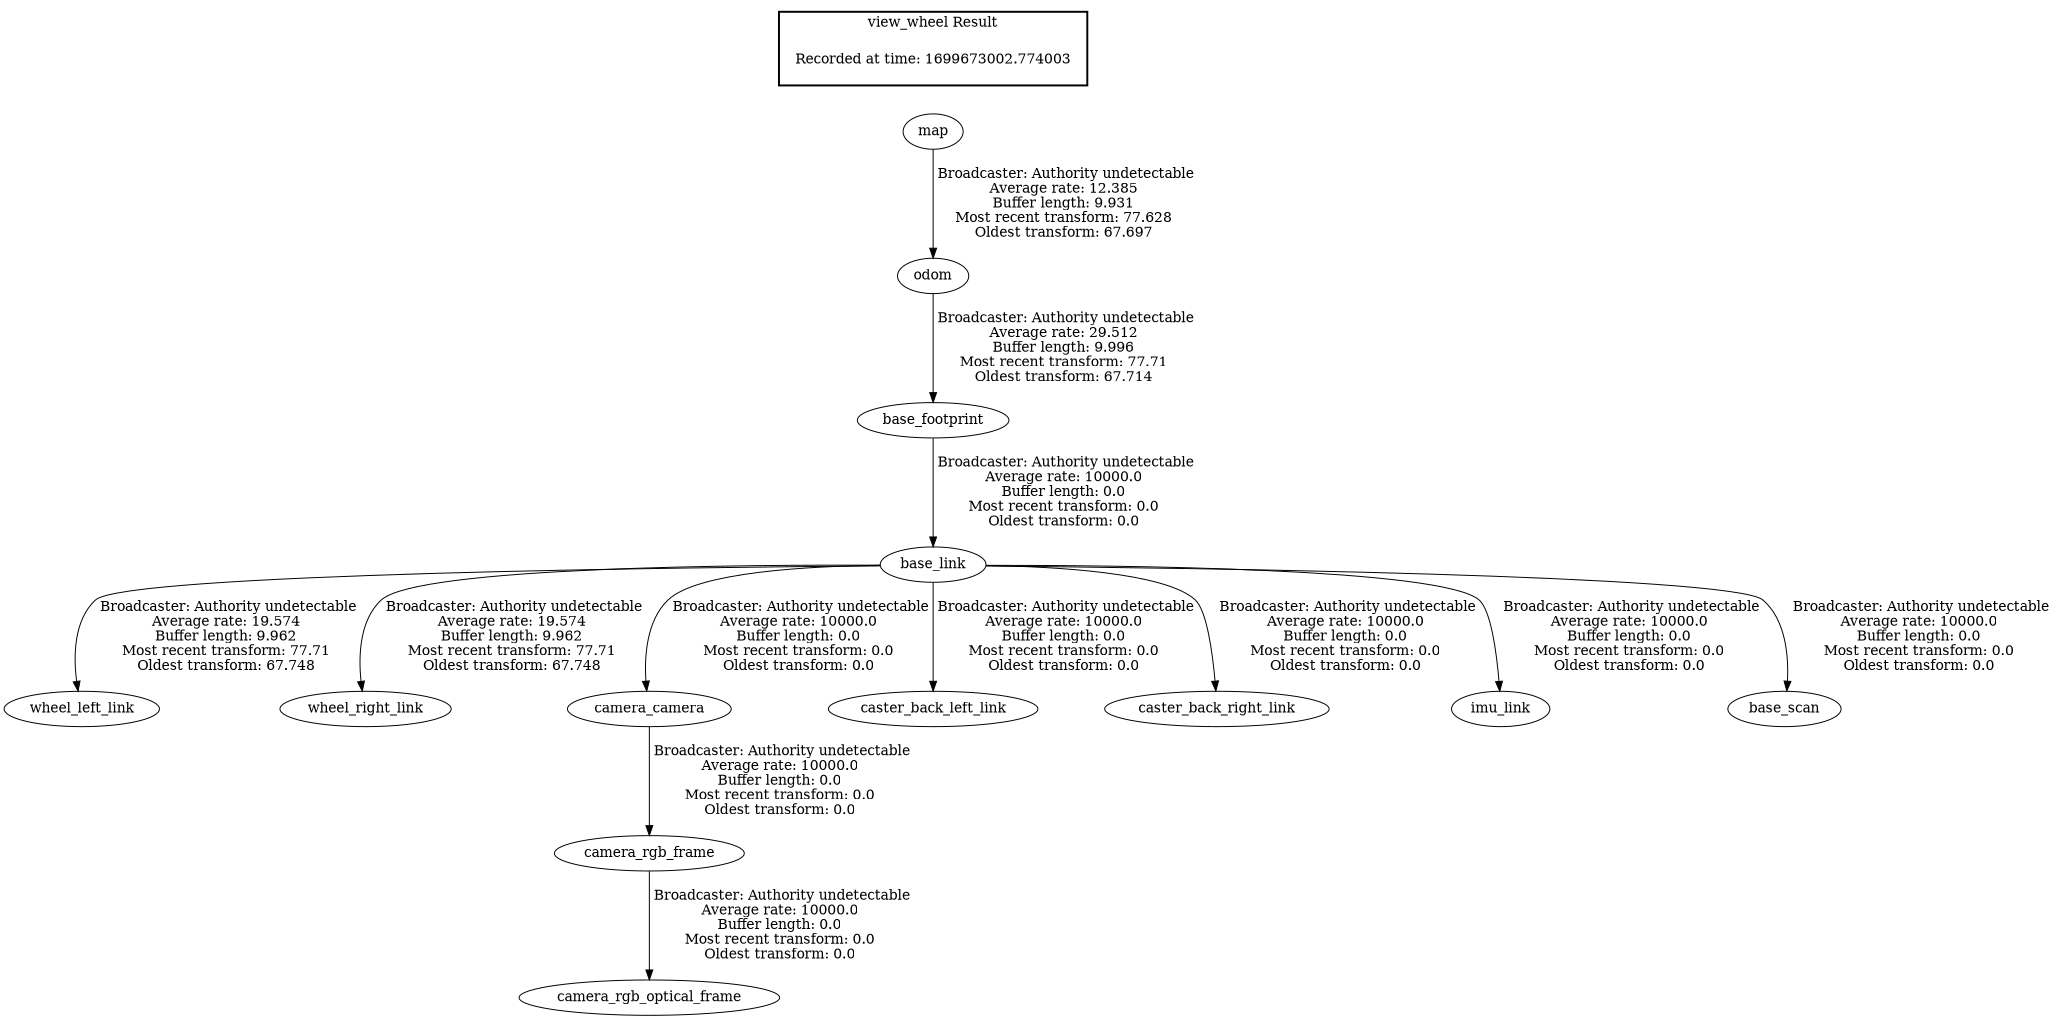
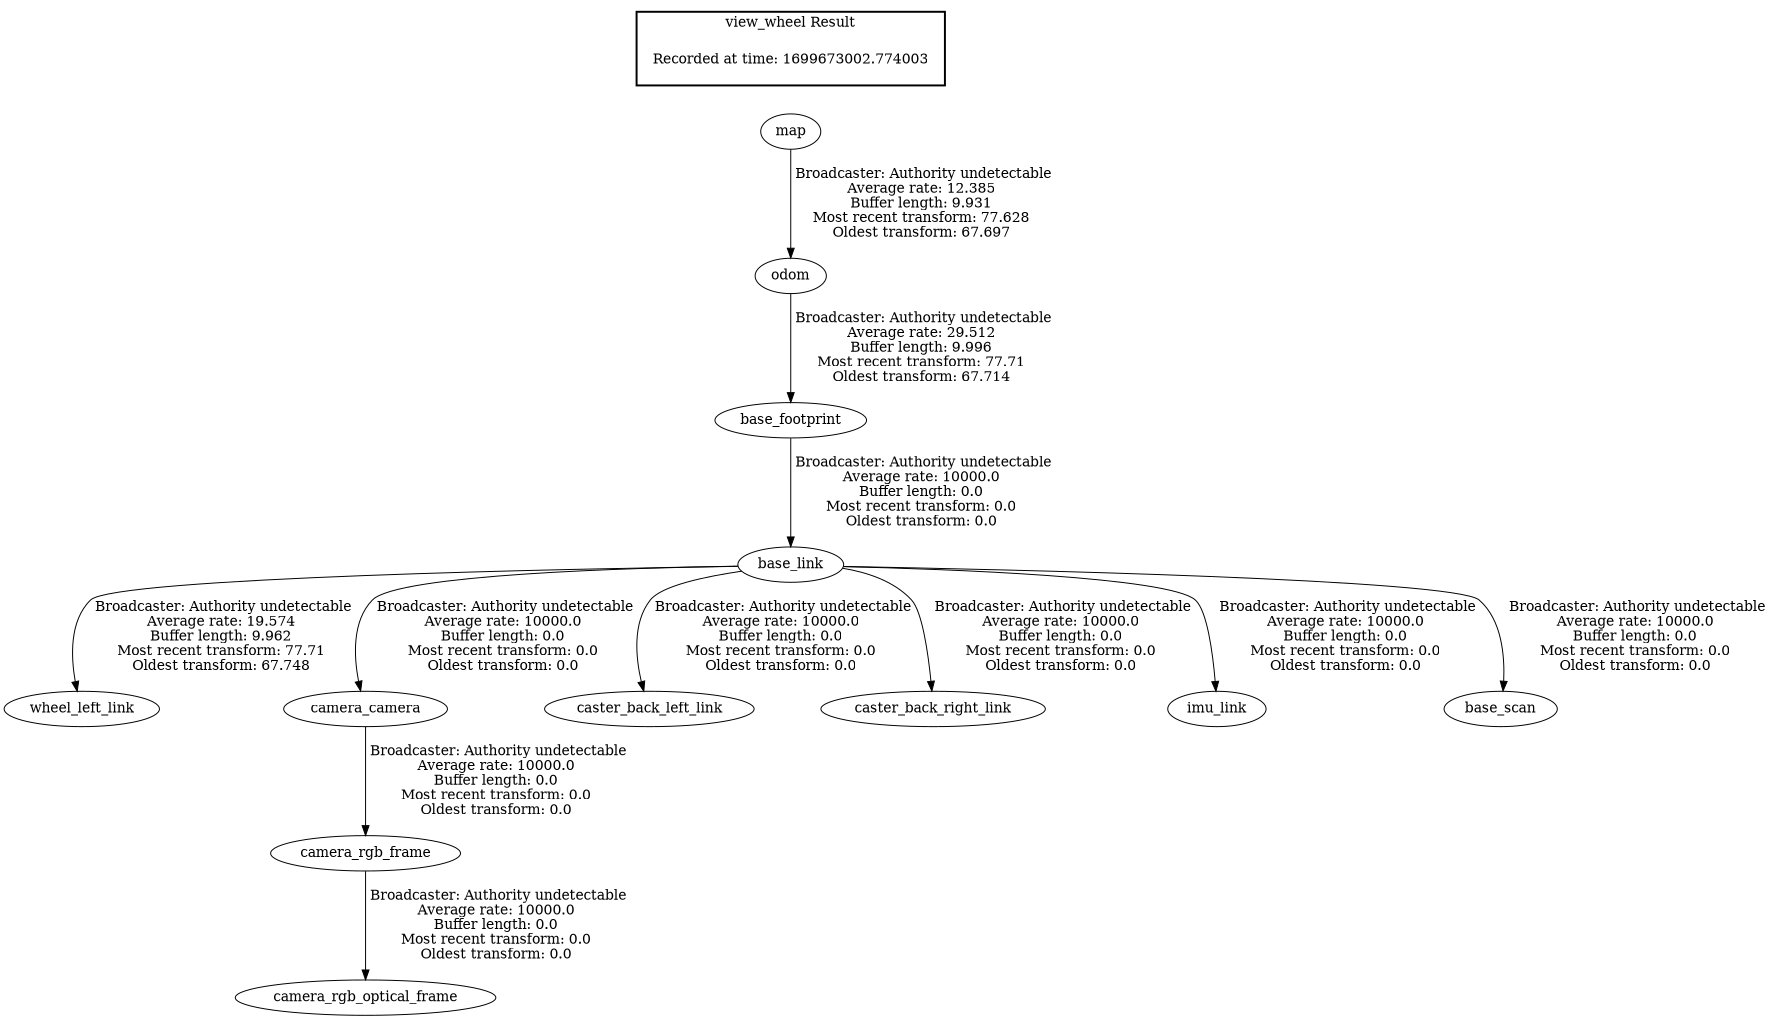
(366, 709) -> none
